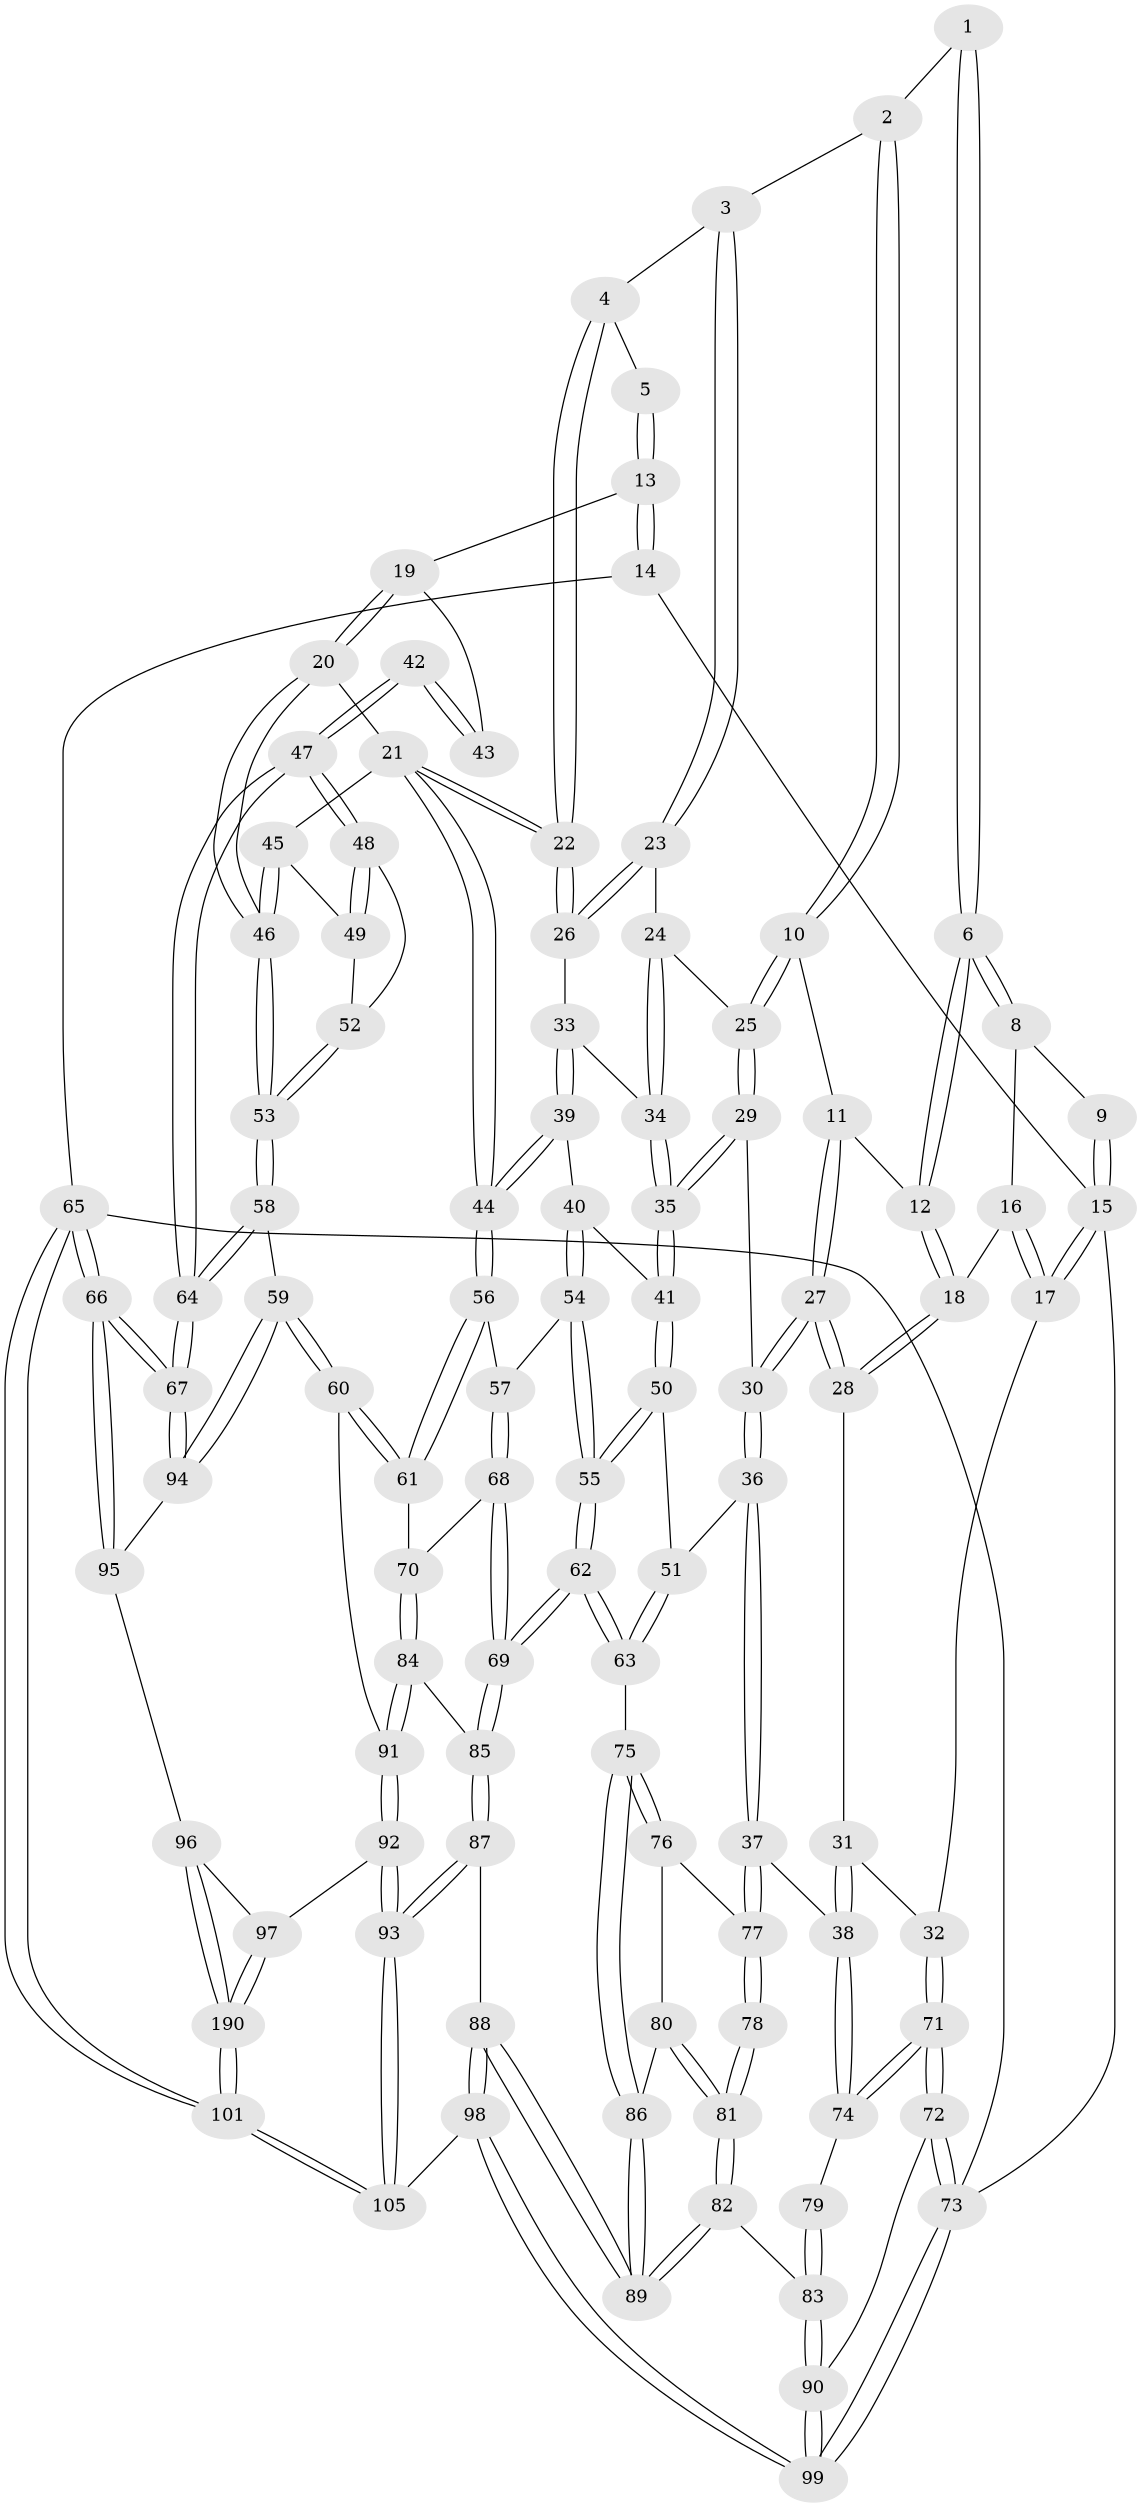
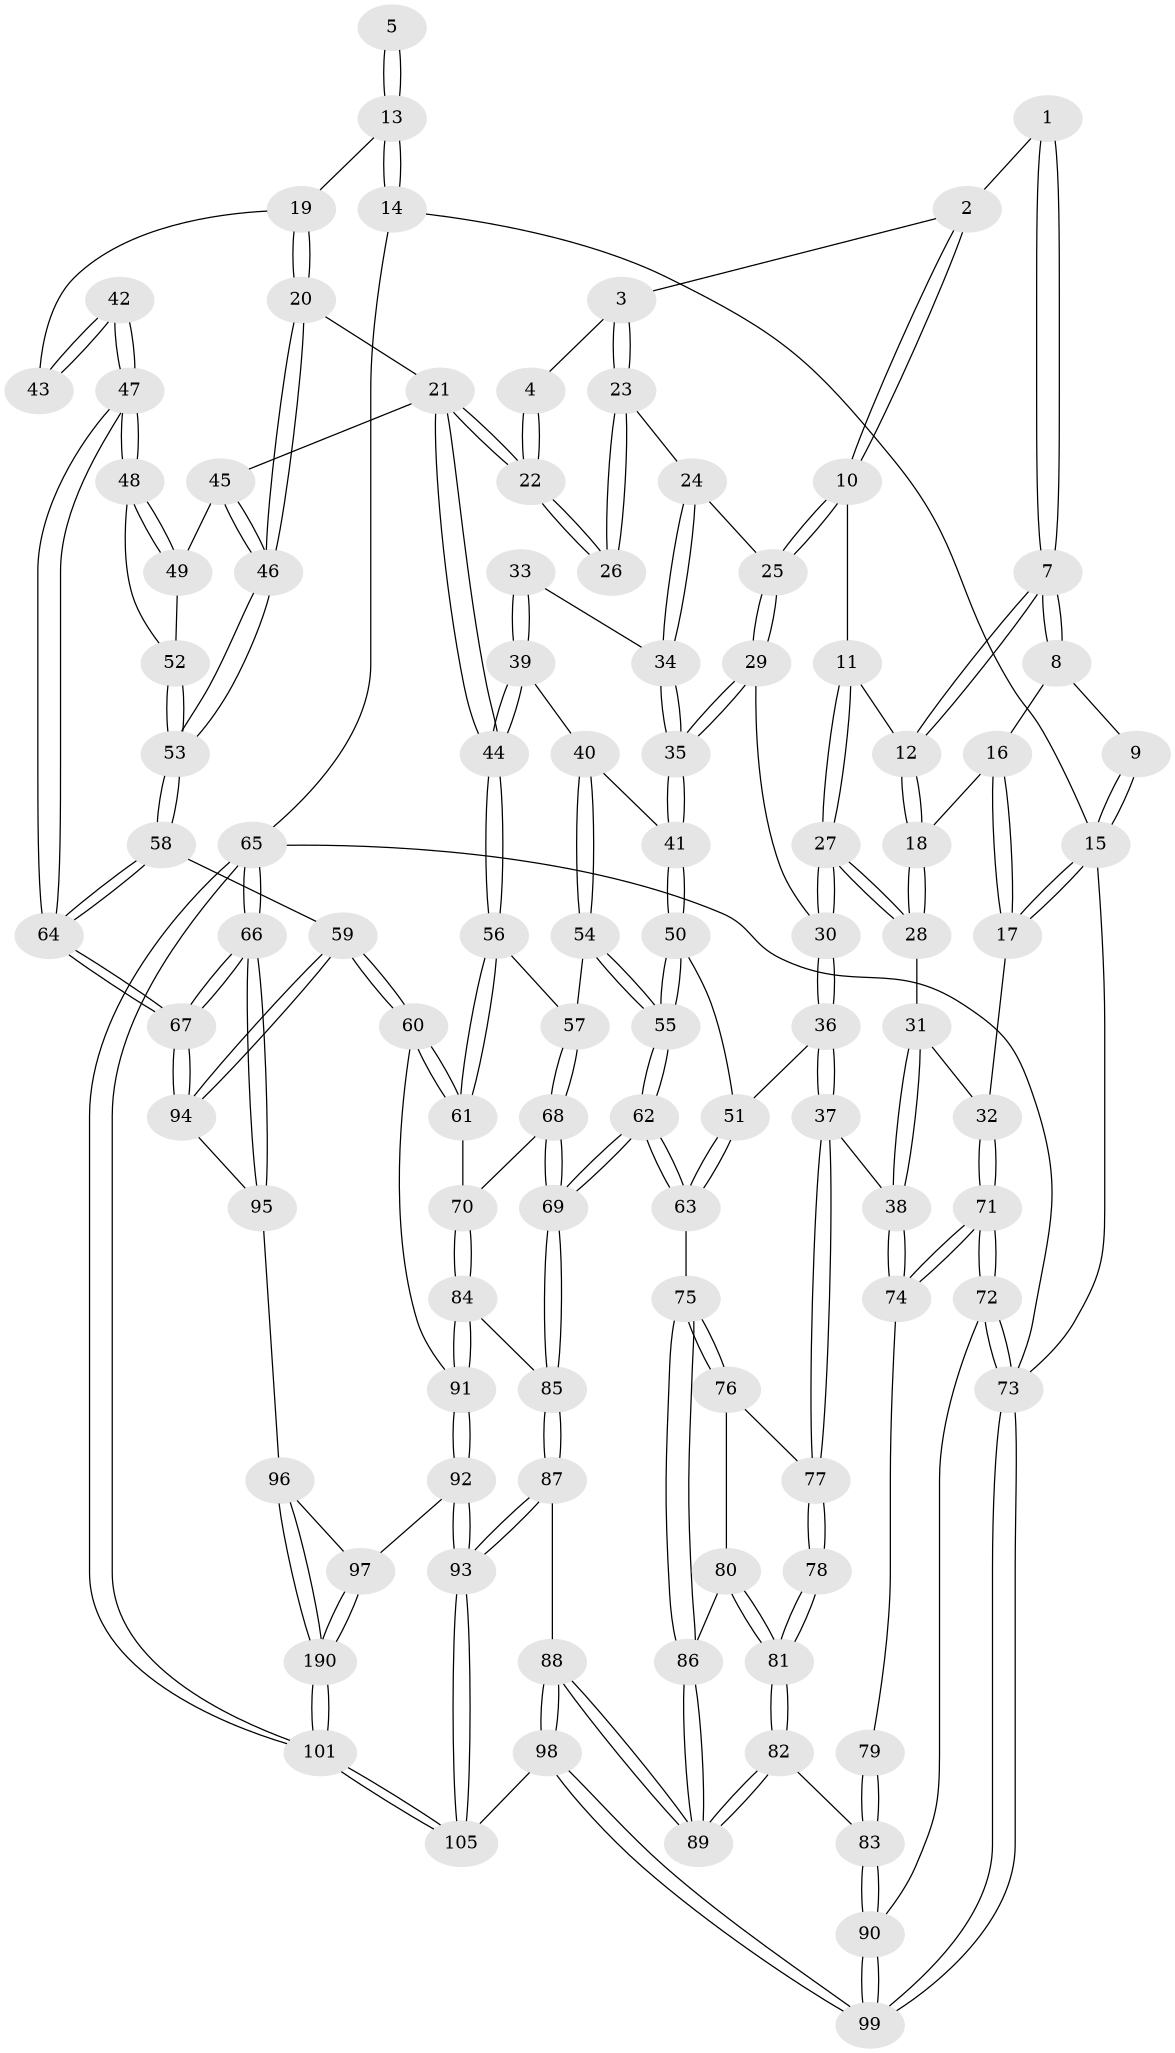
(626, 346) -> none
(969, 936) -> (1048, 573)
(565, 981) -> none
